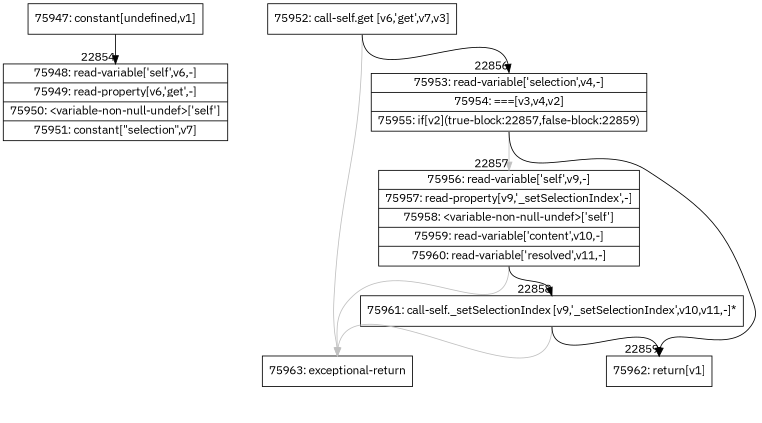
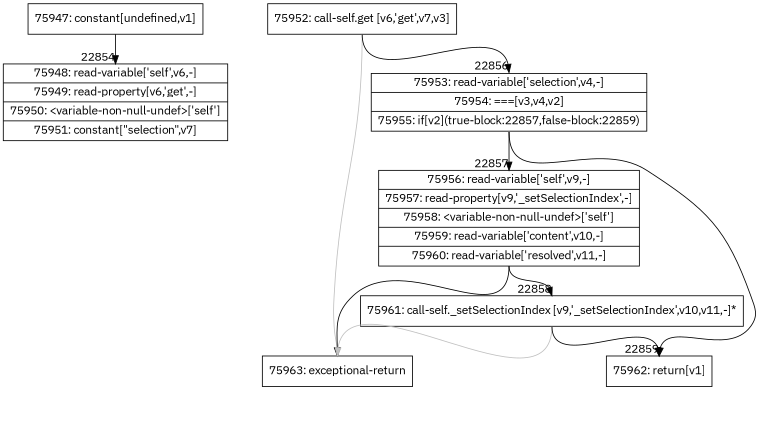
(509, 154) -> (509, 154)
(410, 282) -> (410, 282)
